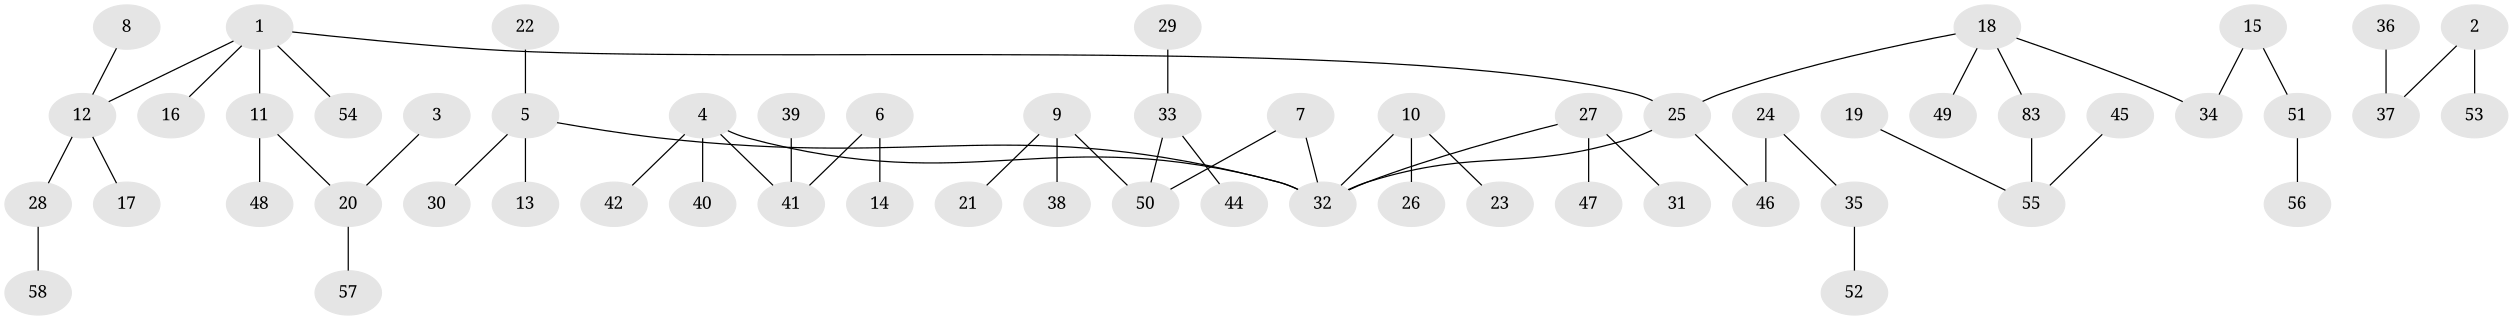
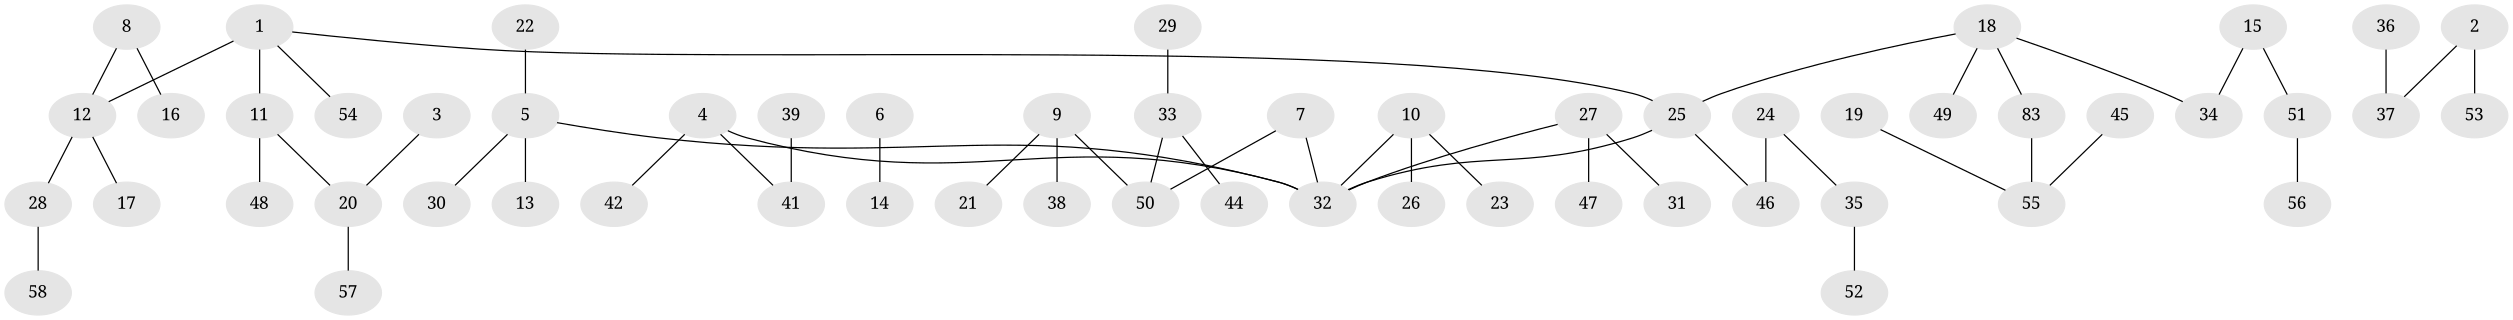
(215, 71) -> (149, 71)
(832, 164) -> none
(703, 204) -> none
